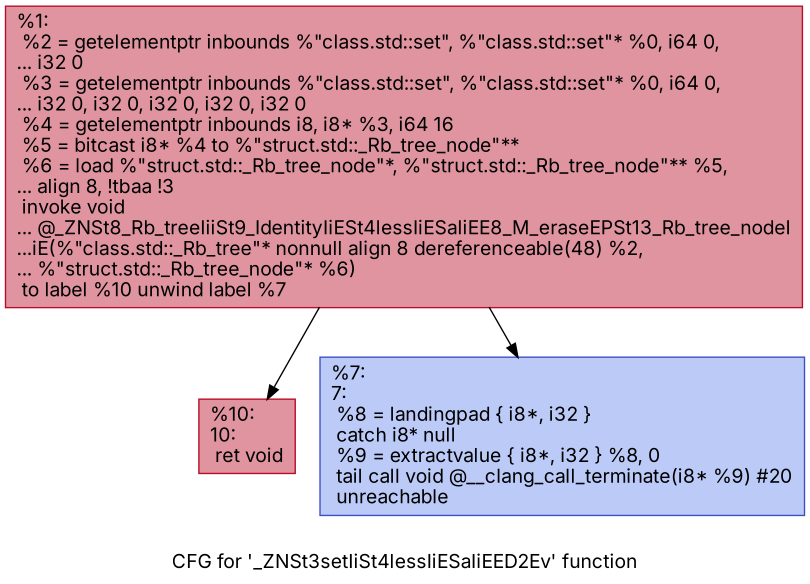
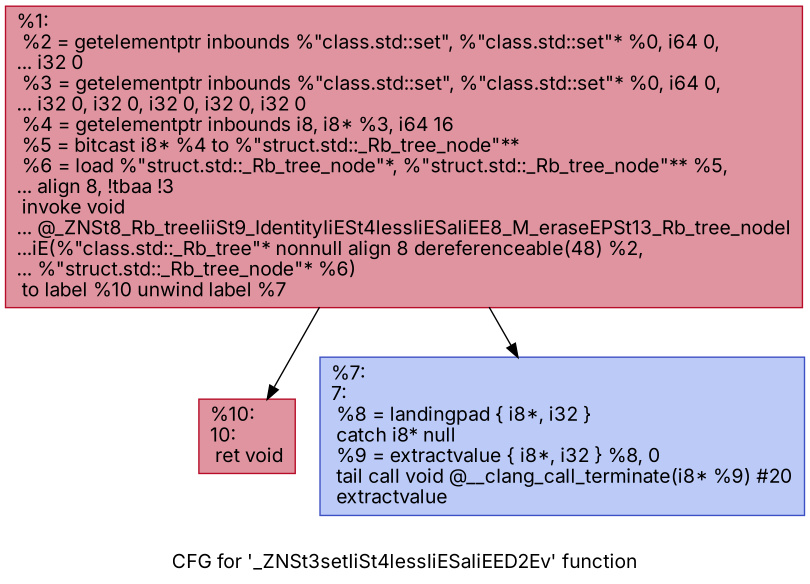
(390, 498) -> (390, 498)
